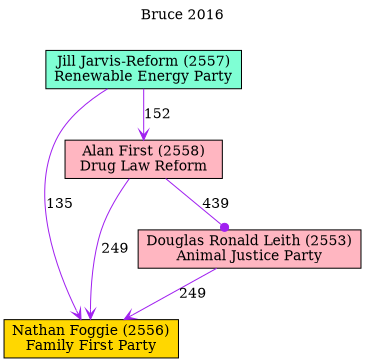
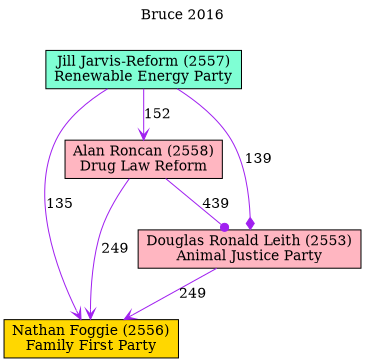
none -> (232, 142)
(144, 159) -> (144, 159)
